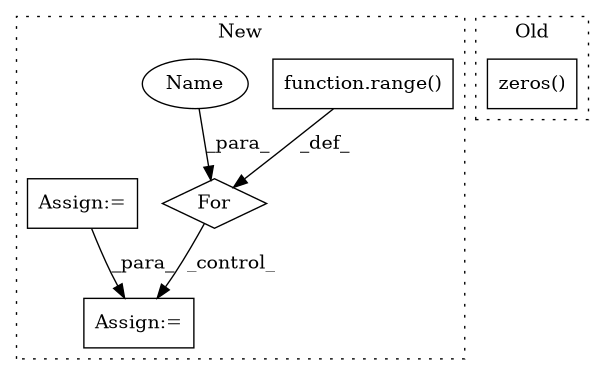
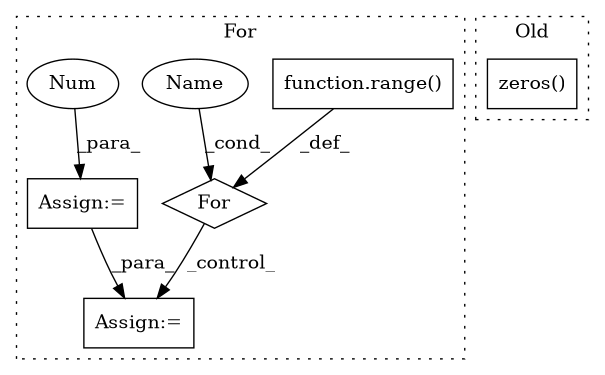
(241, 32) -> (241, 32)
none -> (73, 84)
(238, 144) -> (238, 144)
